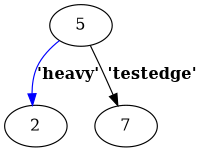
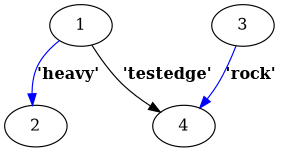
(81, 25) -> (81, 25)
none -> (243, 25)
(126, 126) -> (184, 126)
